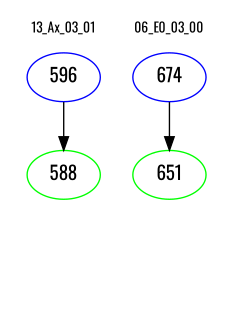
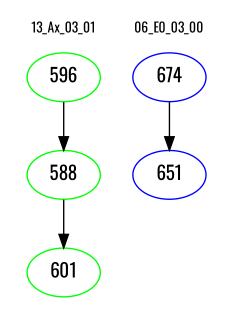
(64, 77) -> (64, 77)
(169, 175) -> (169, 175)
none -> (64, 272)
